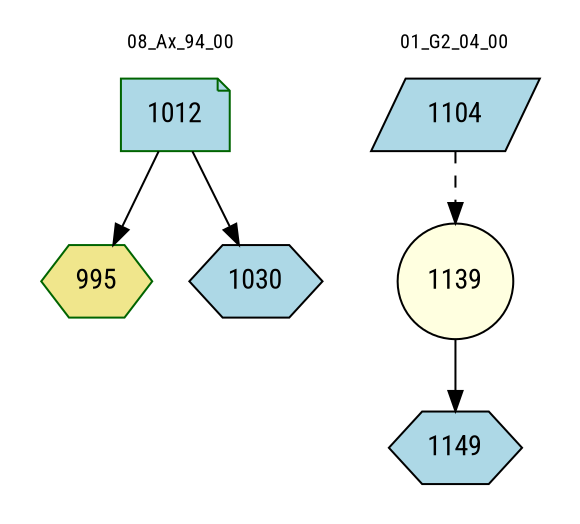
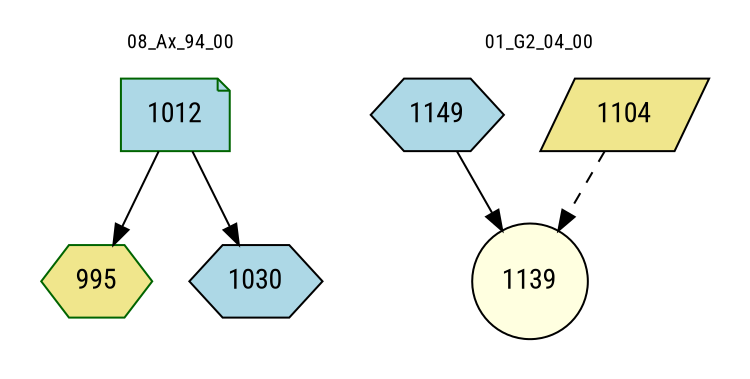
(455, 115) -> (625, 115)
(455, 365) -> (474, 182)
